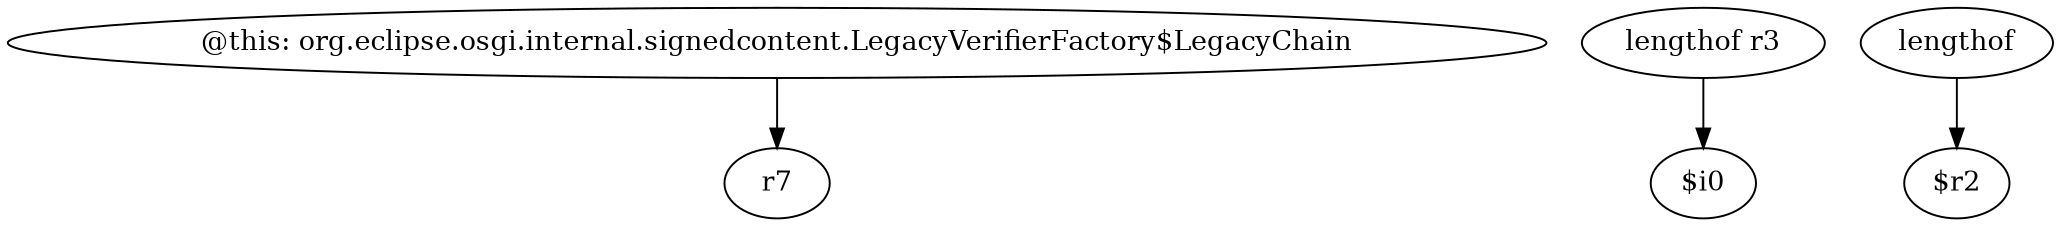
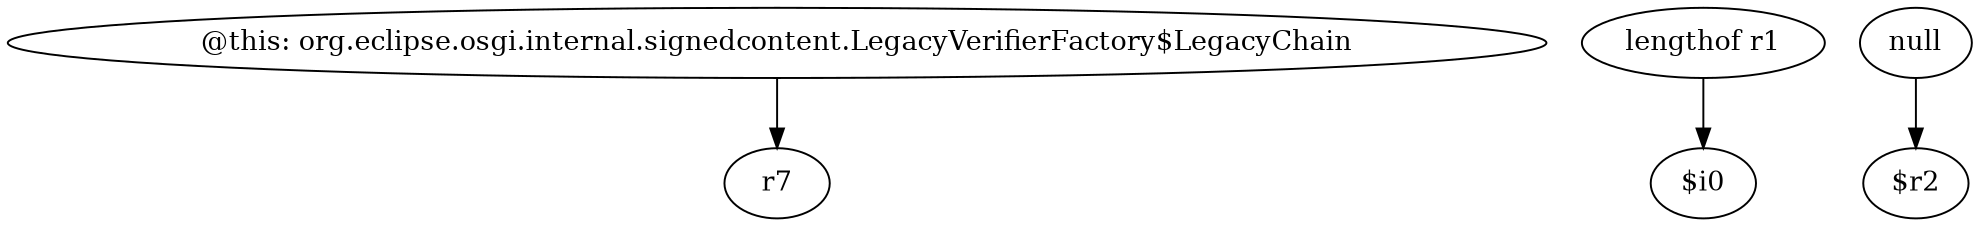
(1703, 43) -> (1703, 43)
(1957, 43) -> (1916, 43)
